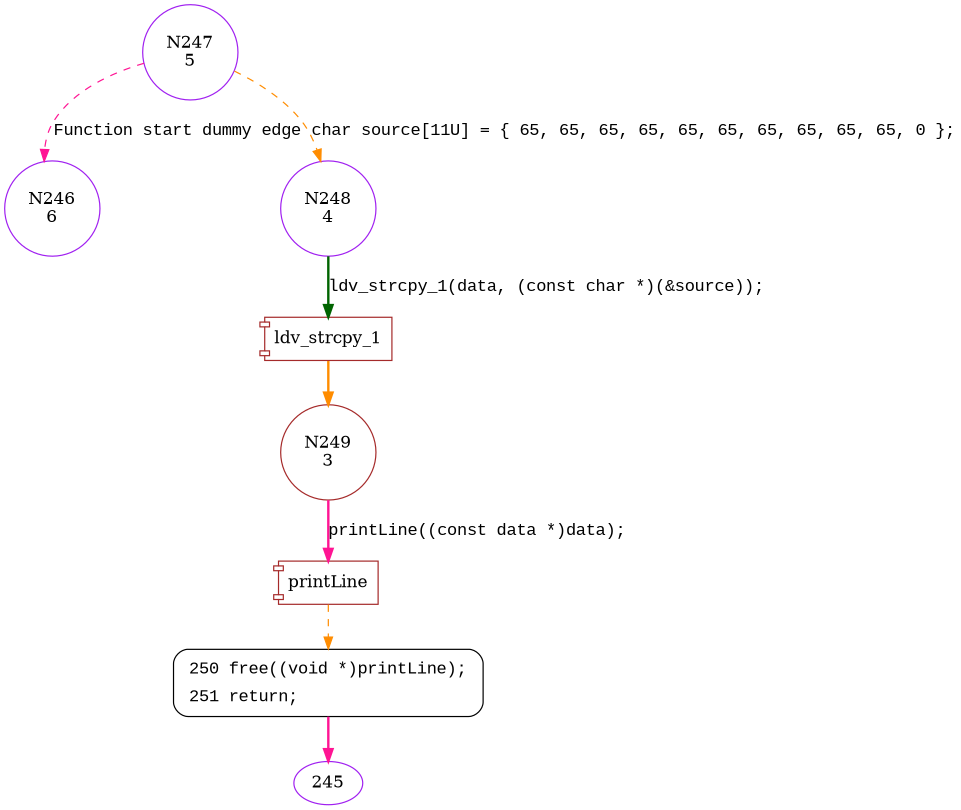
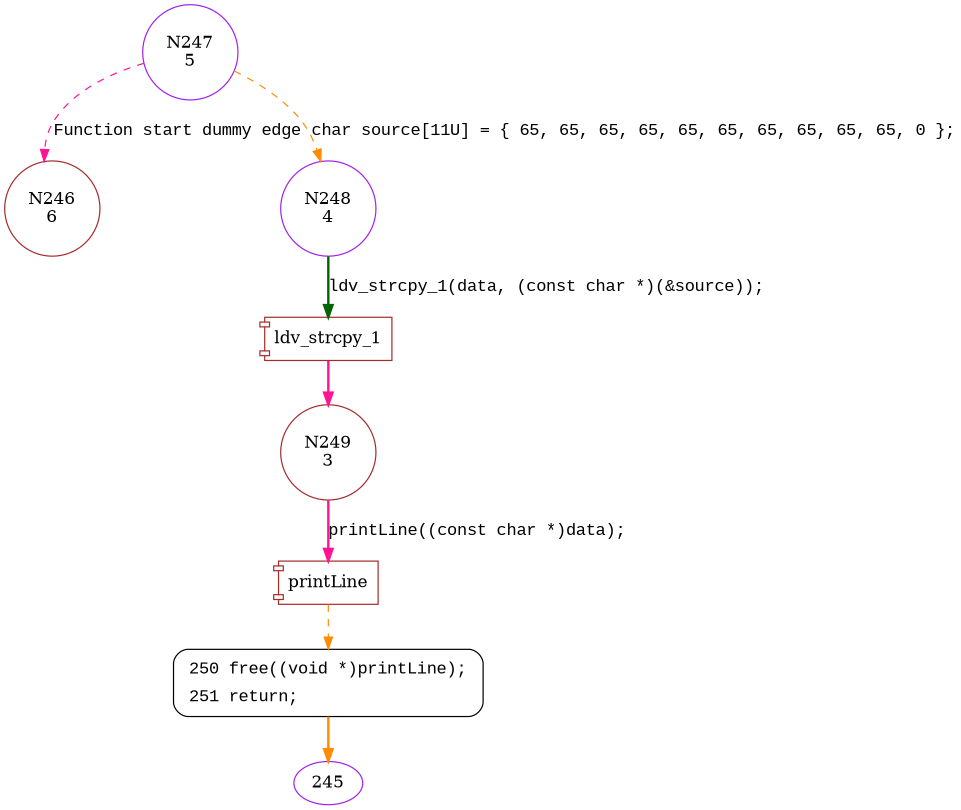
(52, 209) -> (52, 209)
(328, 377) -> (328, 377)
(477, 531) -> (477, 531)
(328, 733) -> (328, 733)
